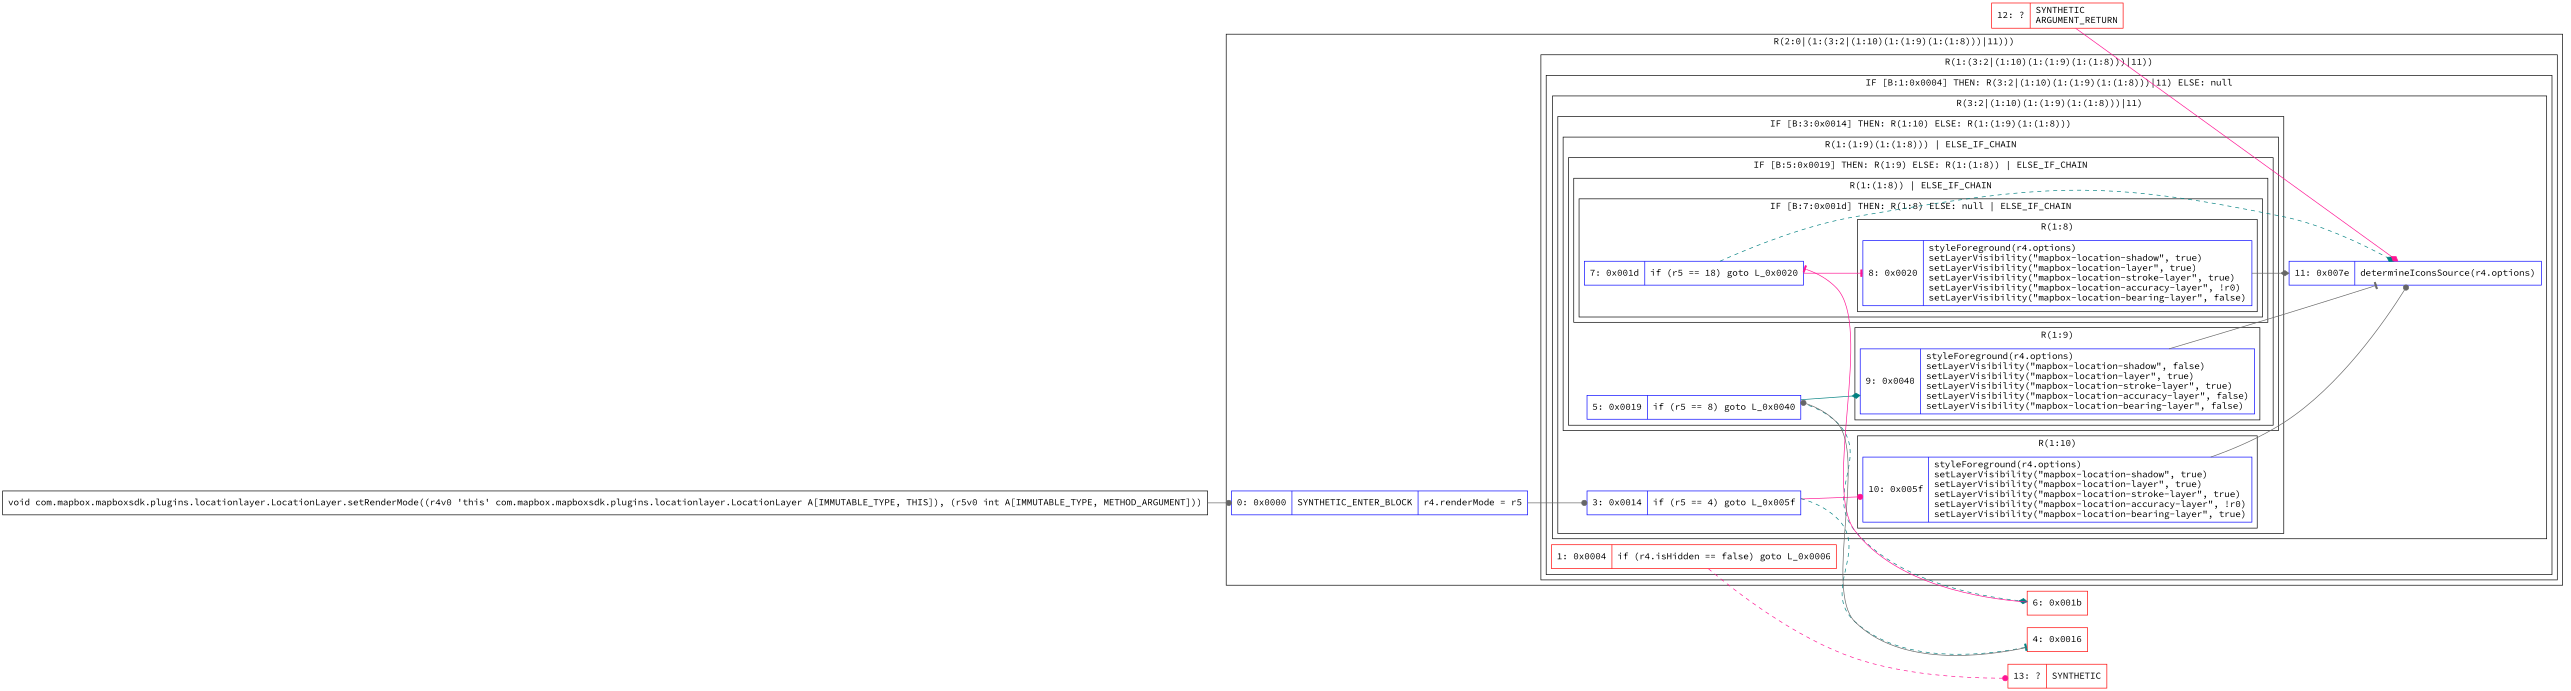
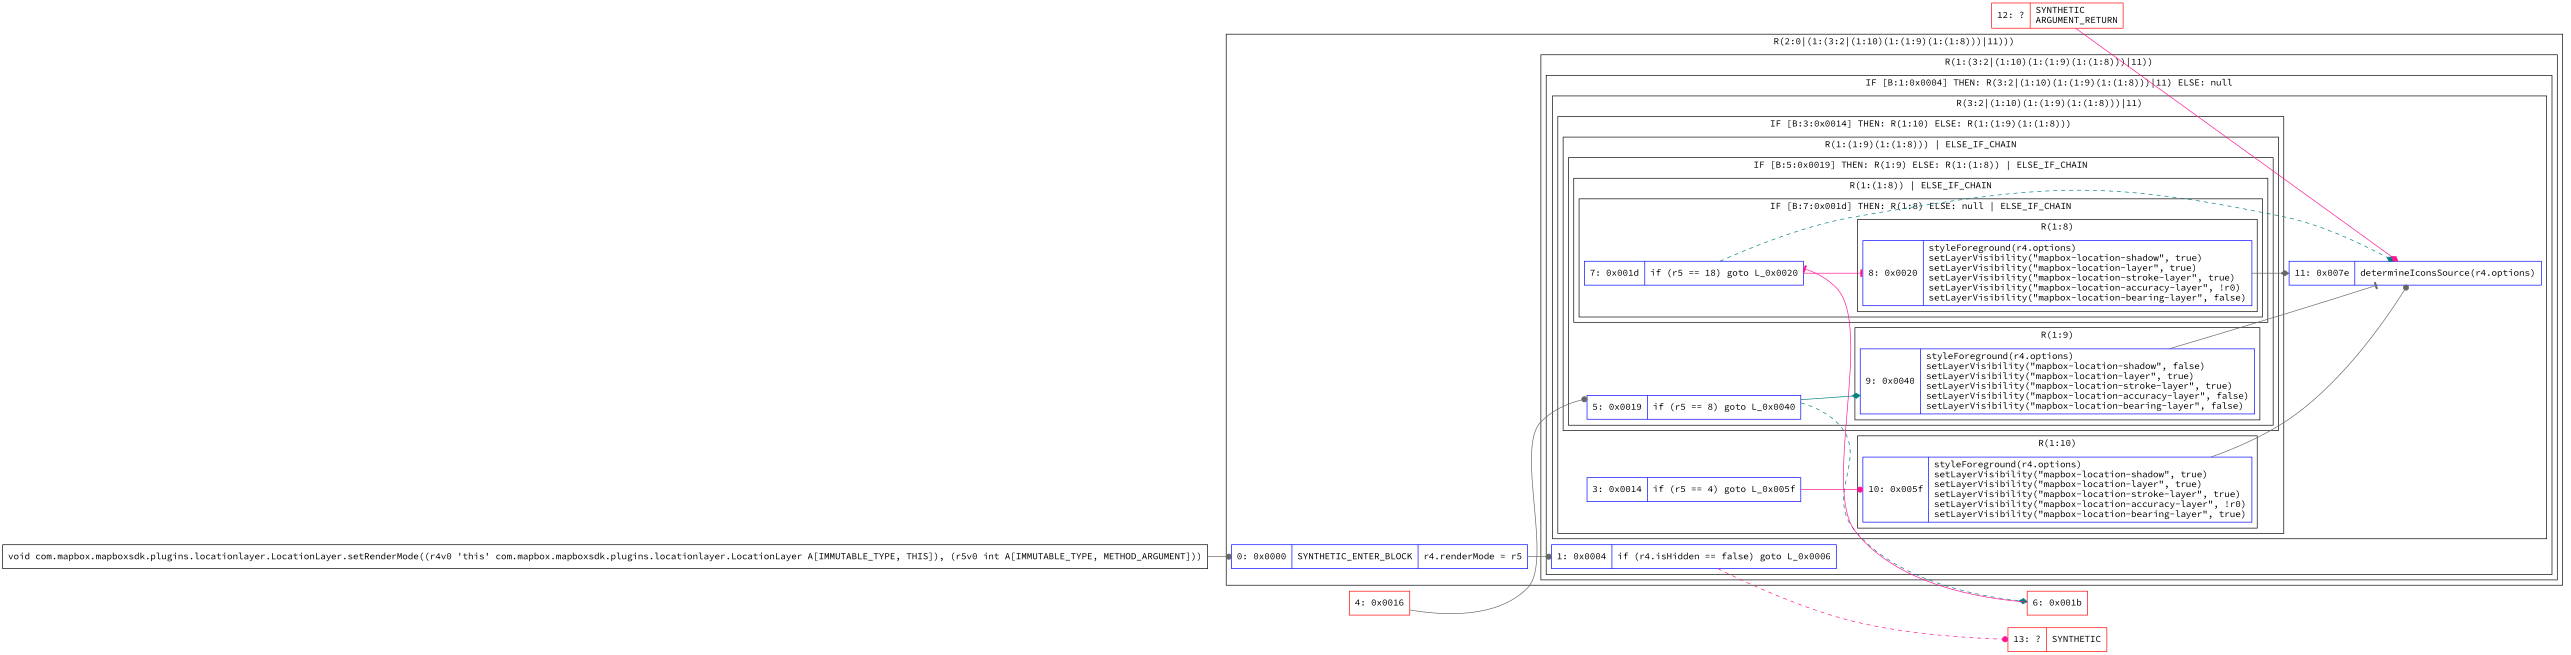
(1563, 503) -> (1532, 557)
(1848, 556) -> none
(1694, 557) -> (1694, 557)
